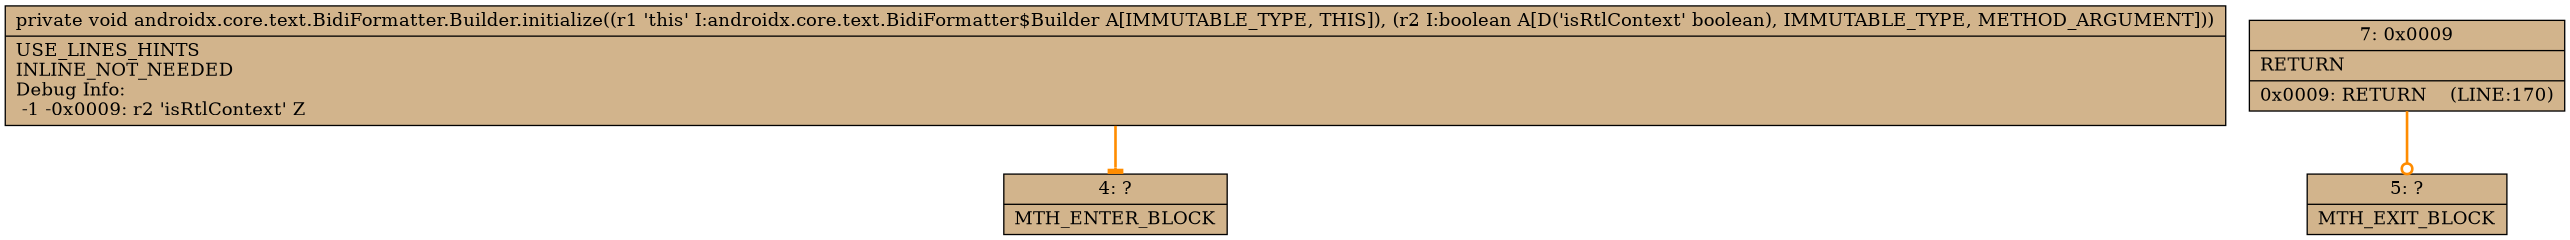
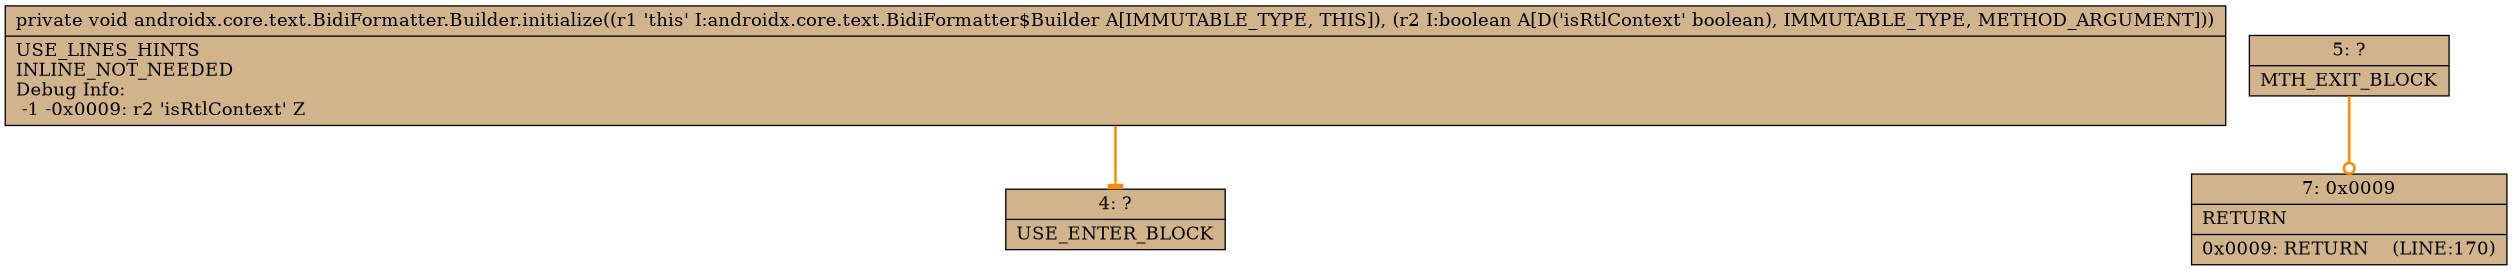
(2407, 137) -> (2349, 129)
(1115, 219) -> (1115, 234)
